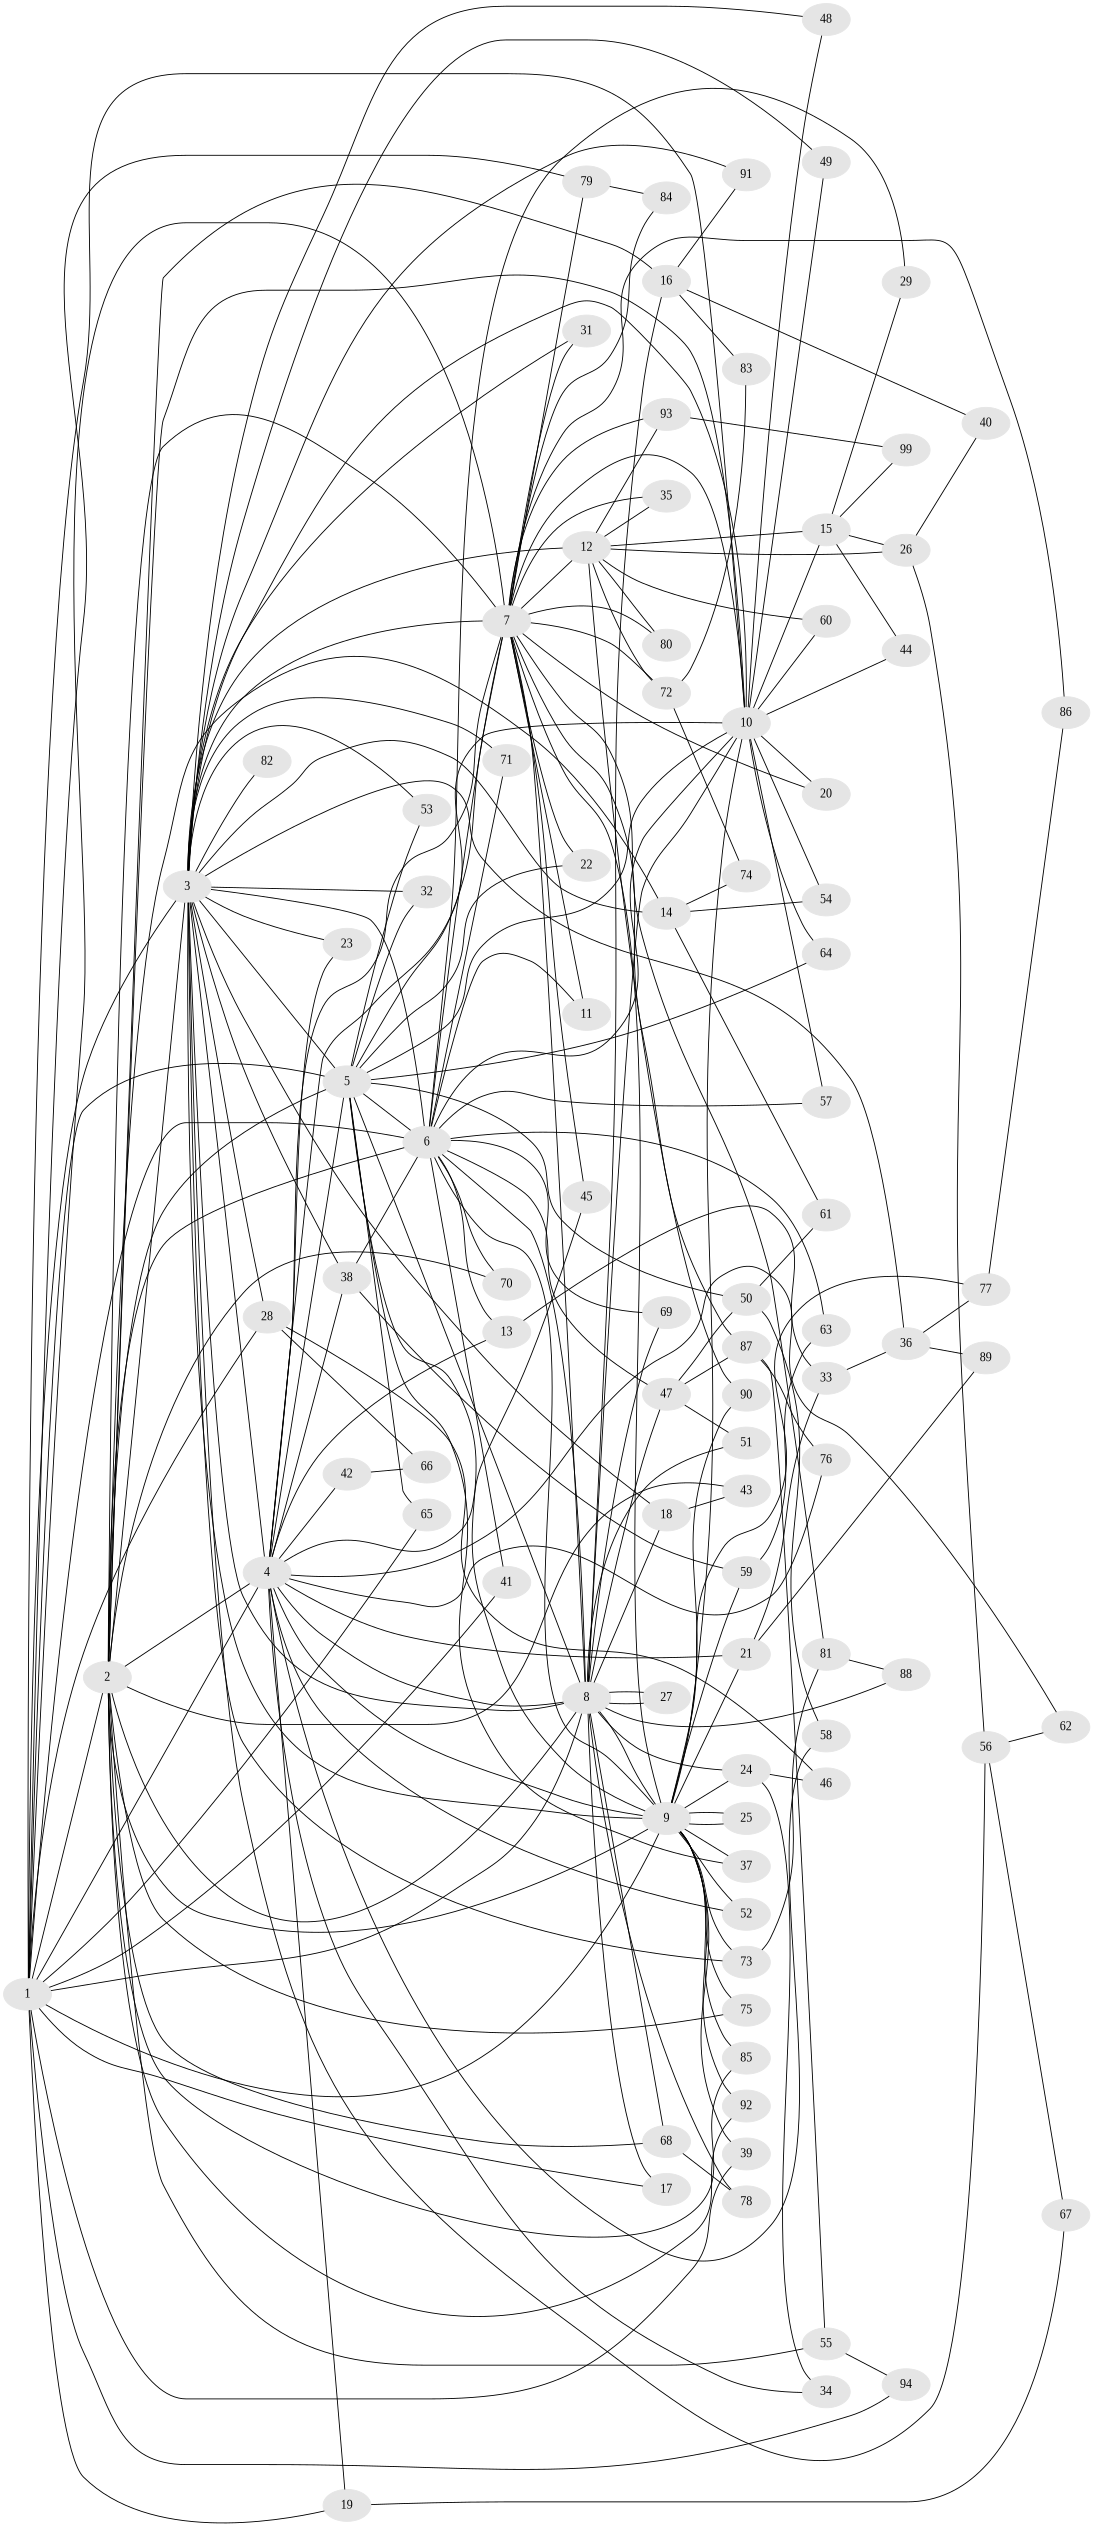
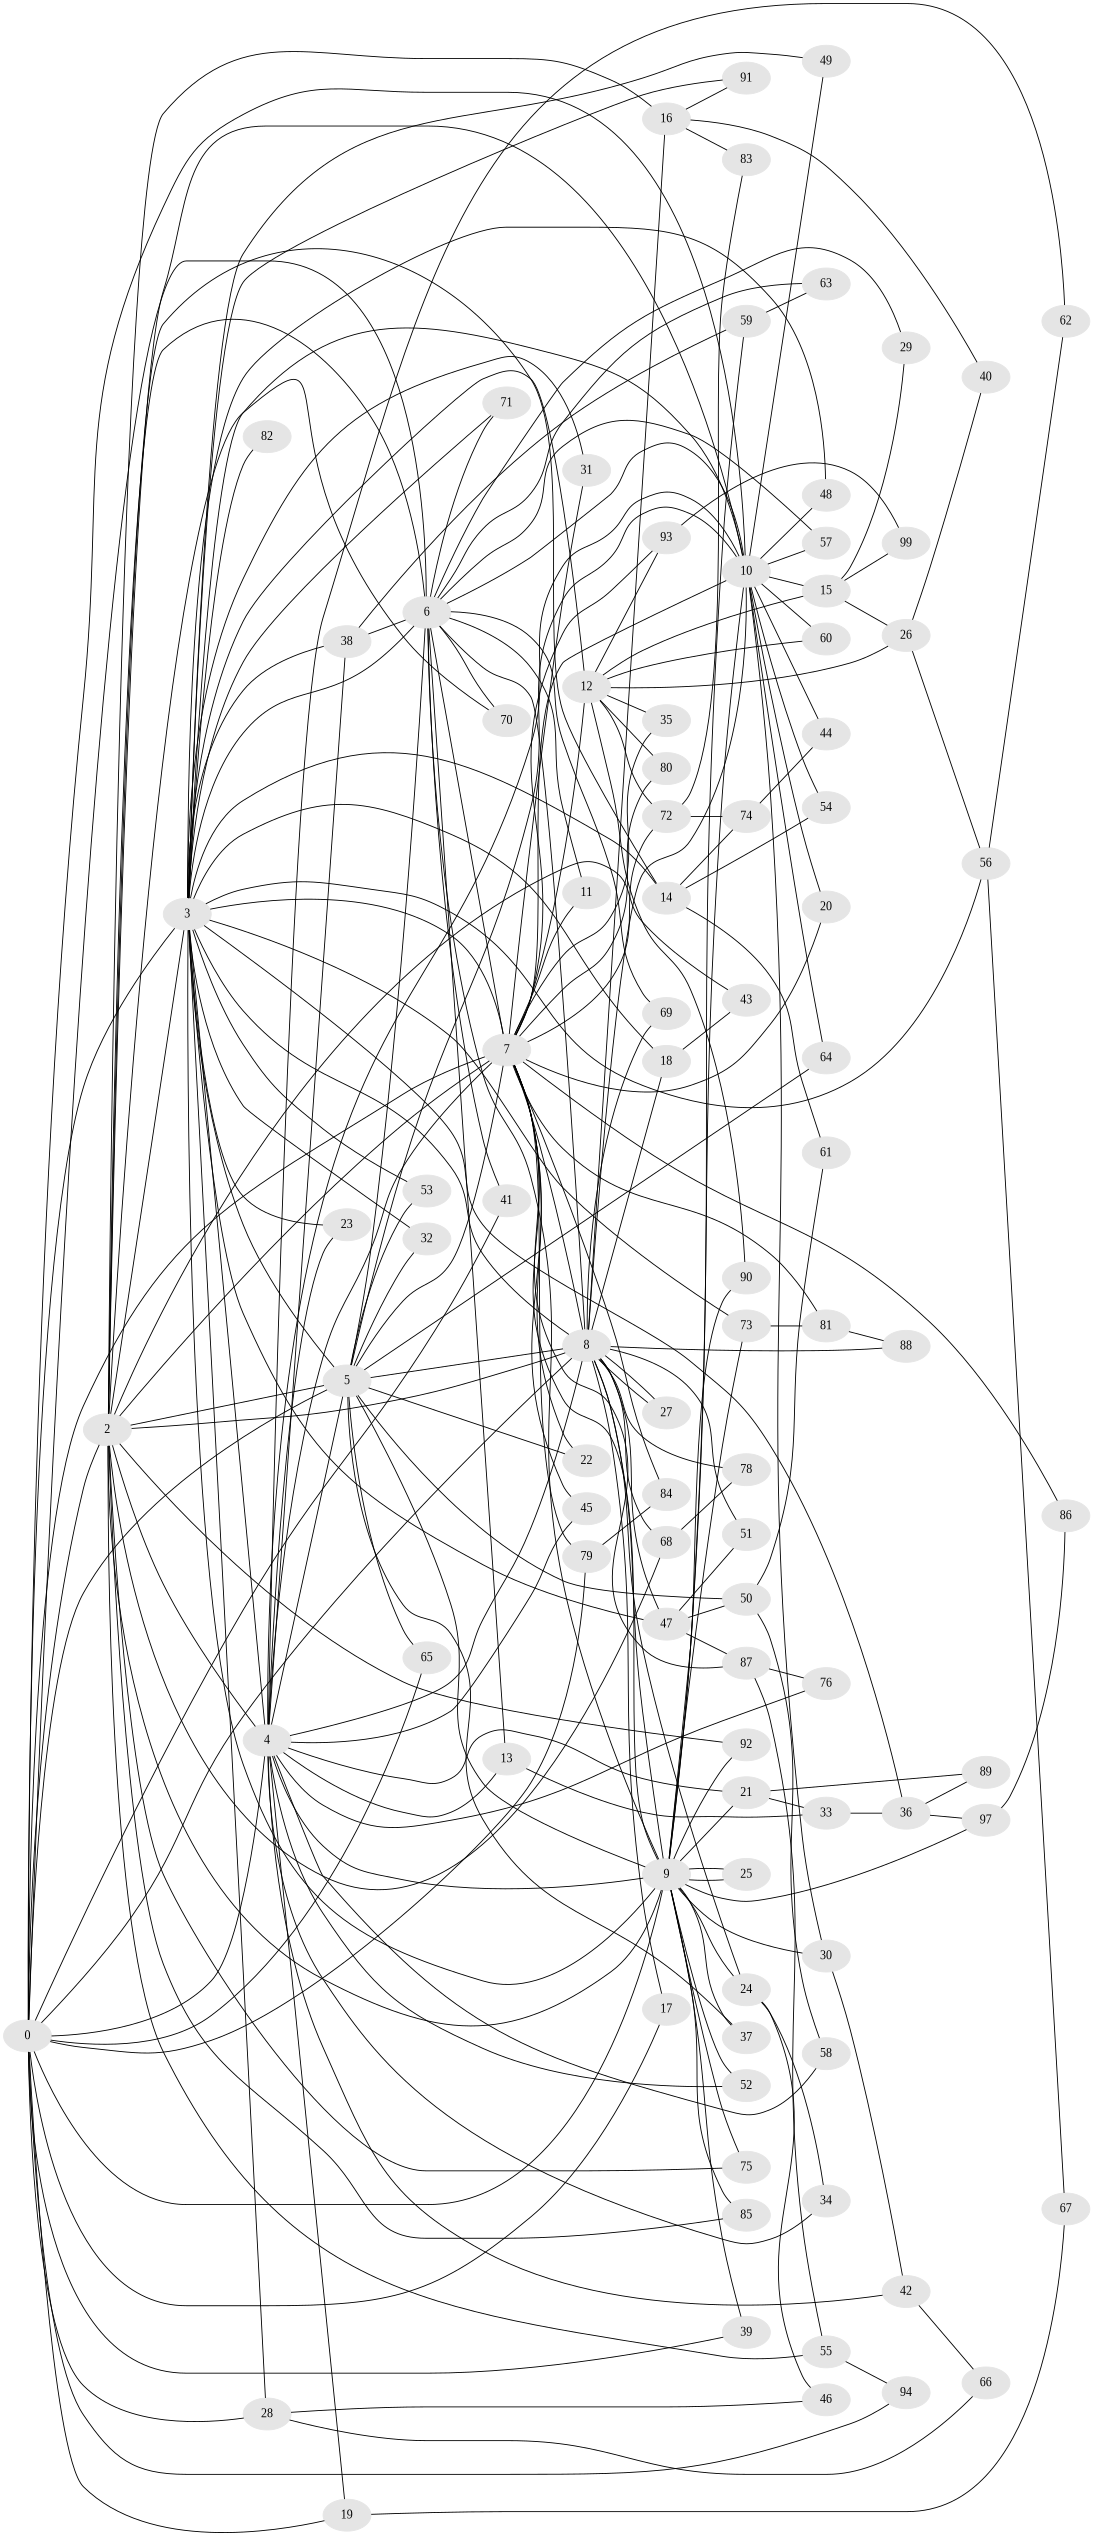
(866, 590) -> (784, 778)
(540, 1214) -> (263, 1356)
(986, 1290) -> (986, 1820)
none -> (826, 1956)
(28, 1994) -> (28, 2036)
